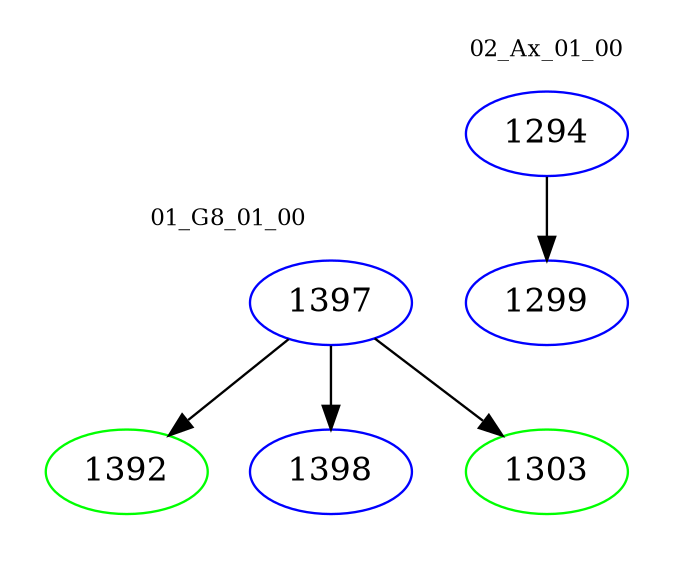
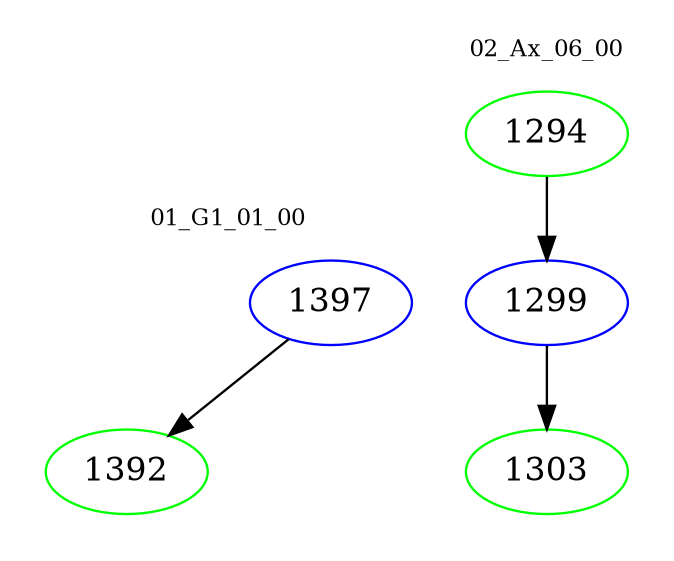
(547, 50) -> (547, 50)
(547, 134) -> (547, 134)
(229, 219) -> (229, 219)
(415, 369) -> (547, 376)
(331, 472) -> none
